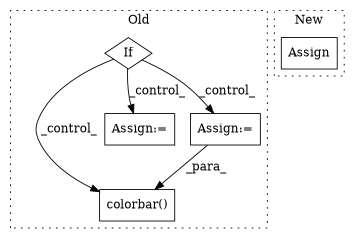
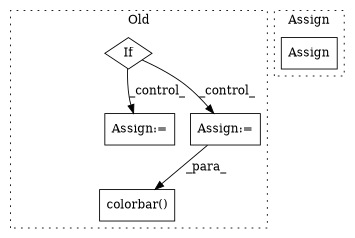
(309, 21) -> (309, 21)
(39, 117) -> none
